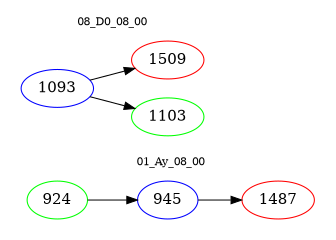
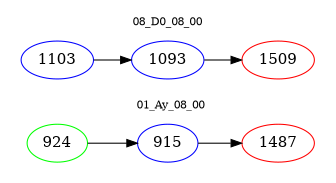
(107, 101) -> (107, 60)
(168, 117) -> (57, 60)
(168, 200) -> (168, 143)
